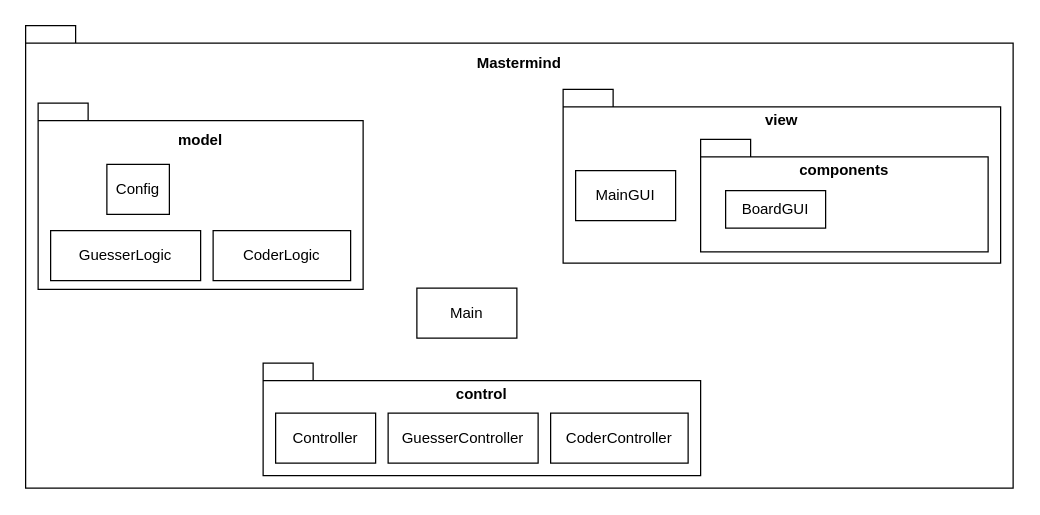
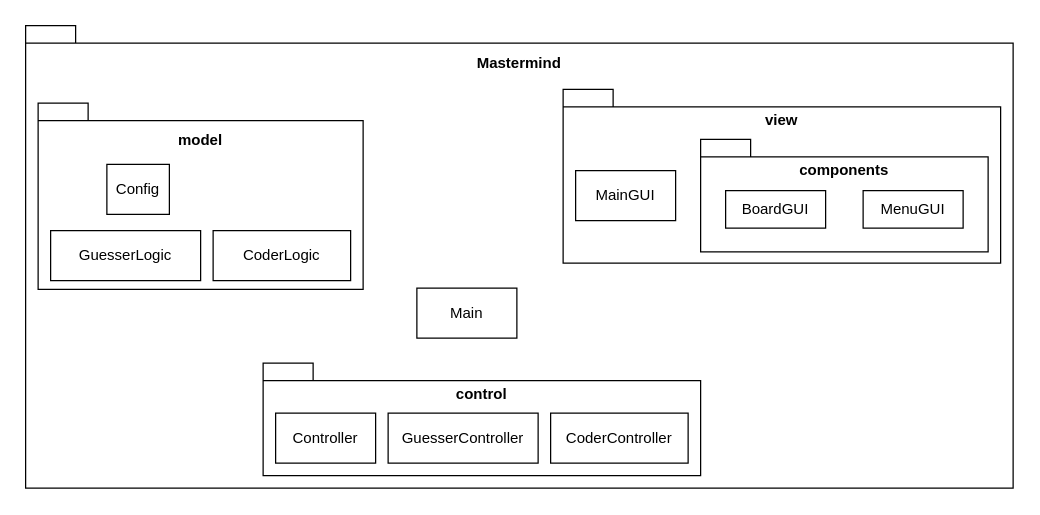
none -> (913, 209)
